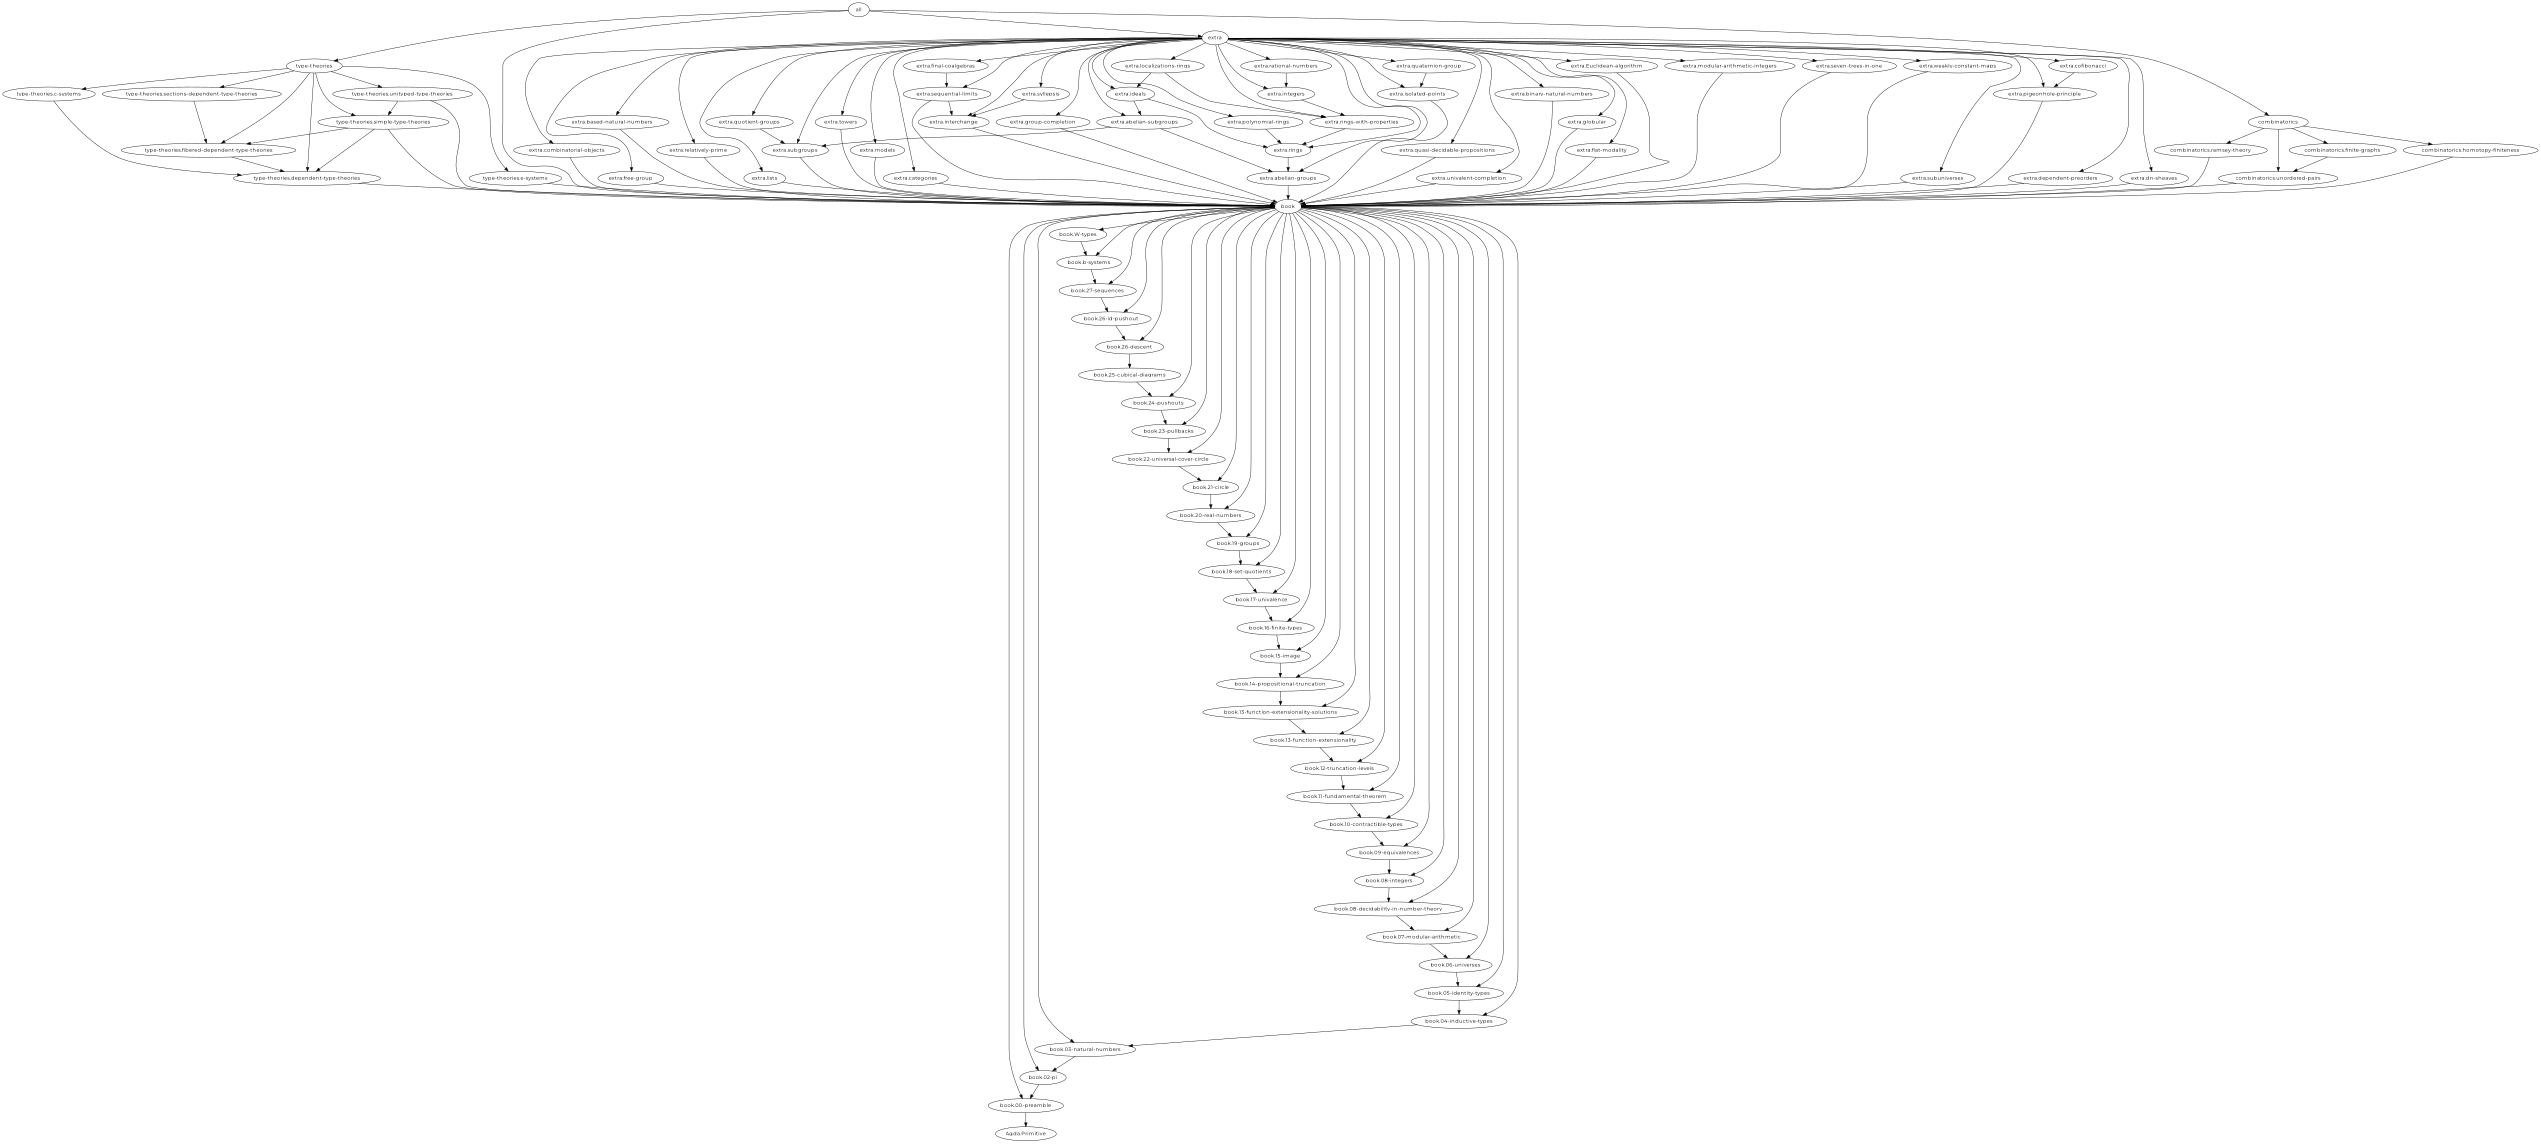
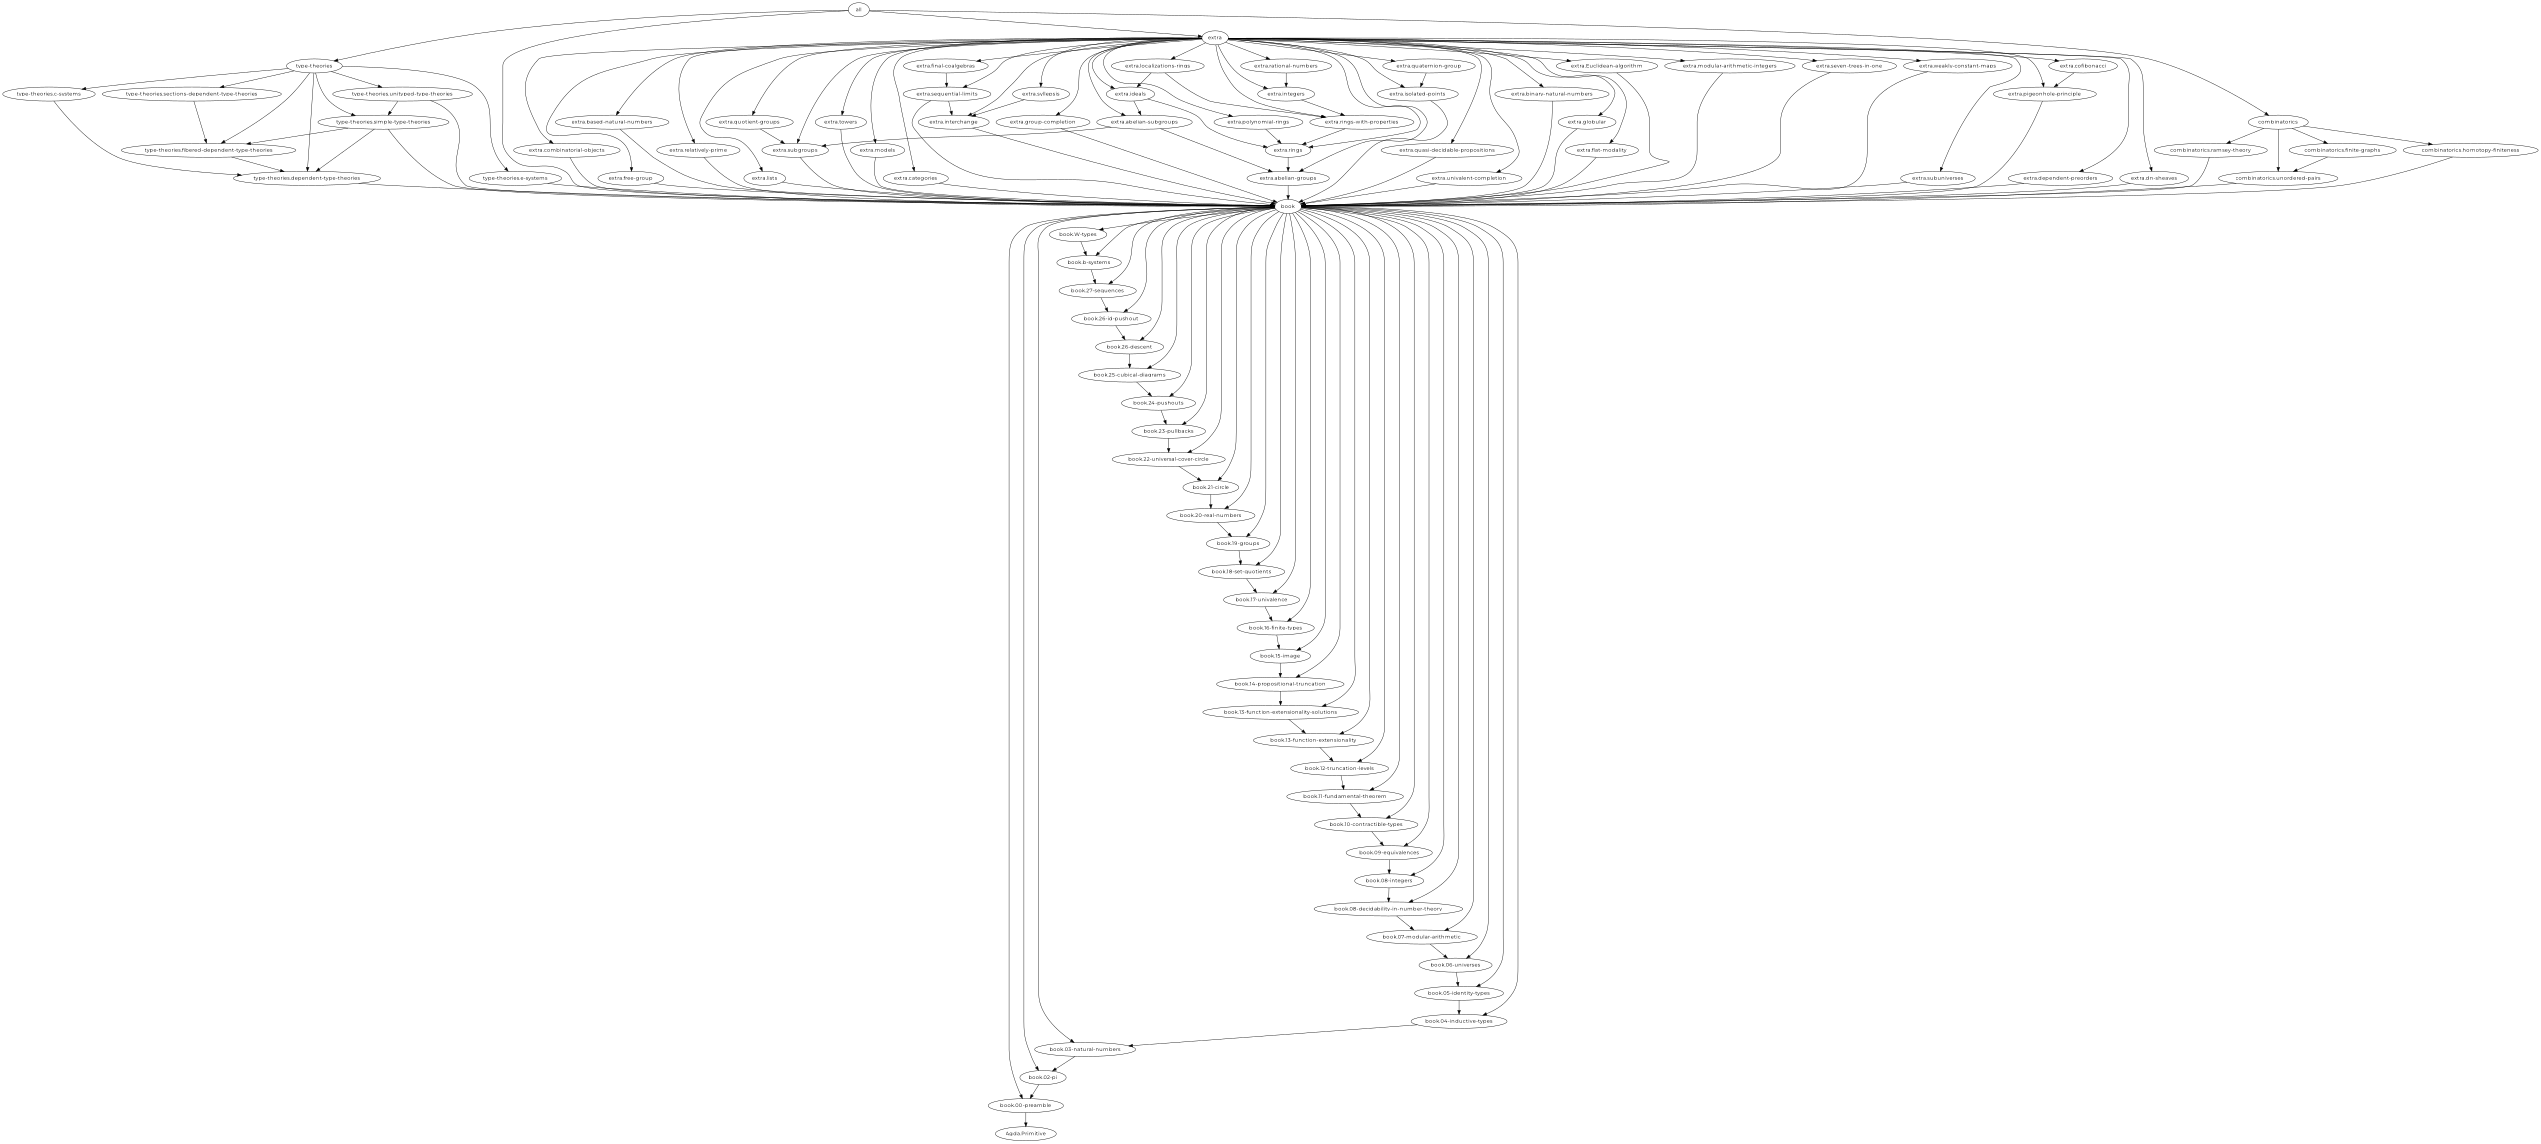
none -> (1177, 255)
